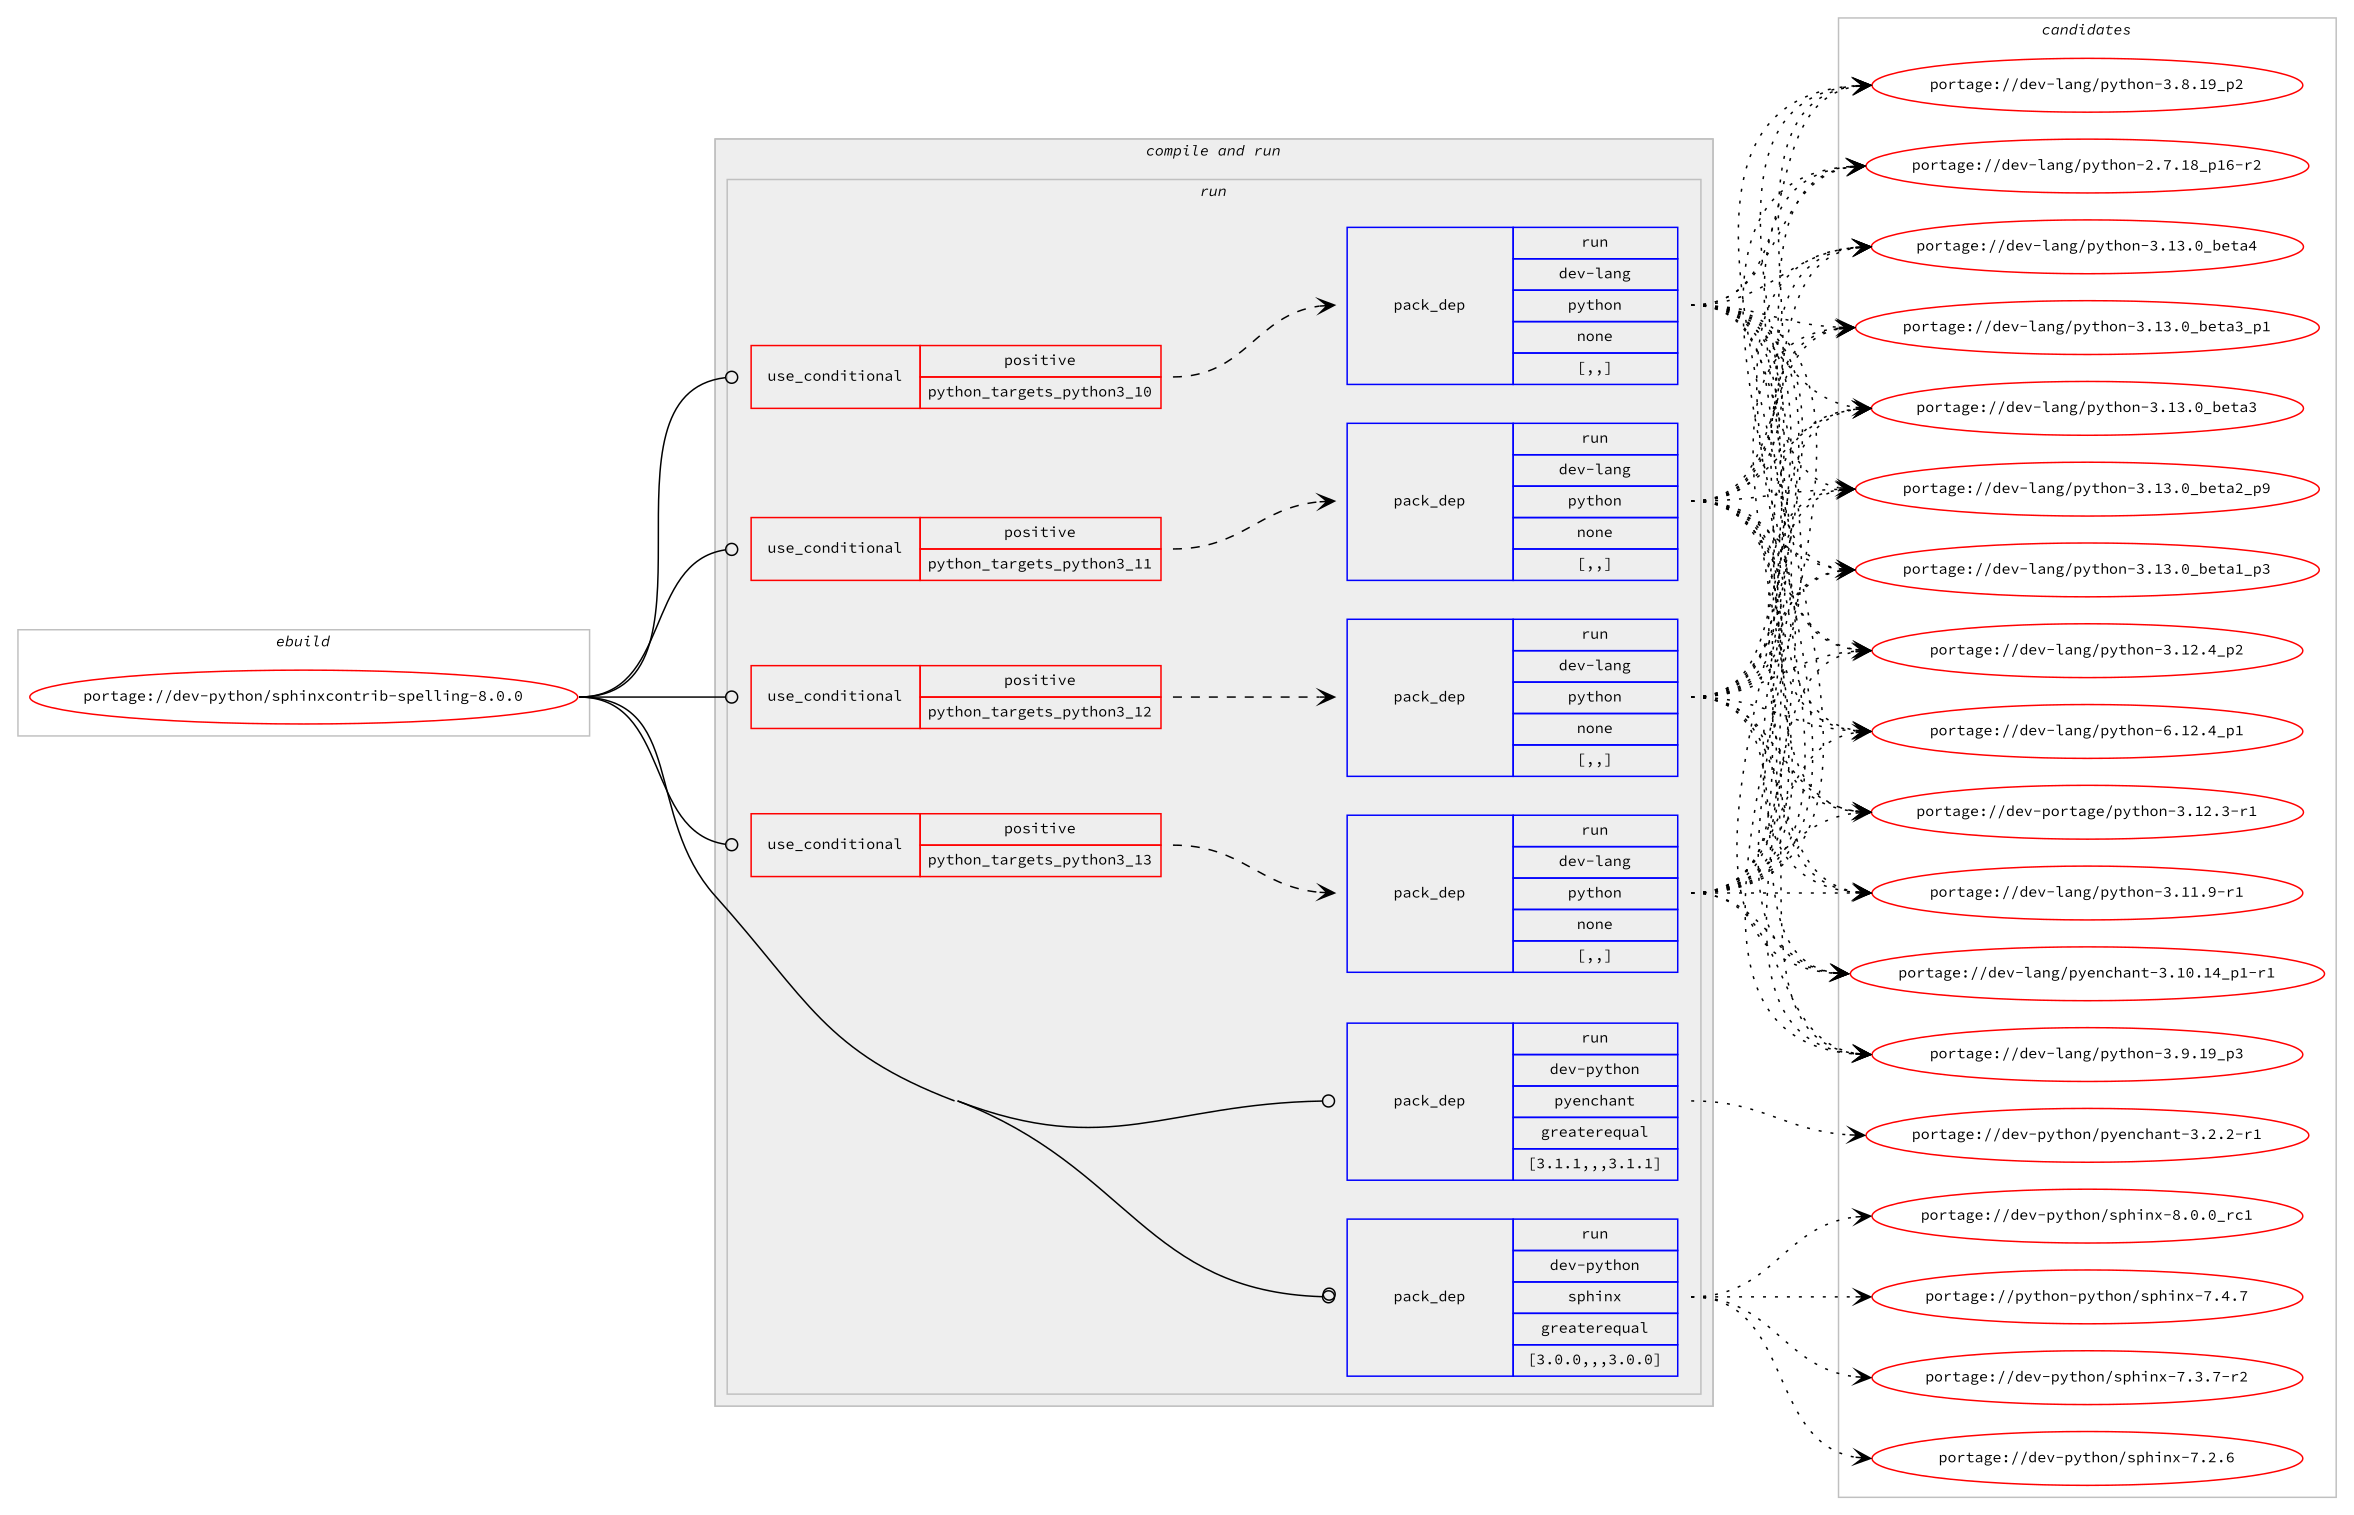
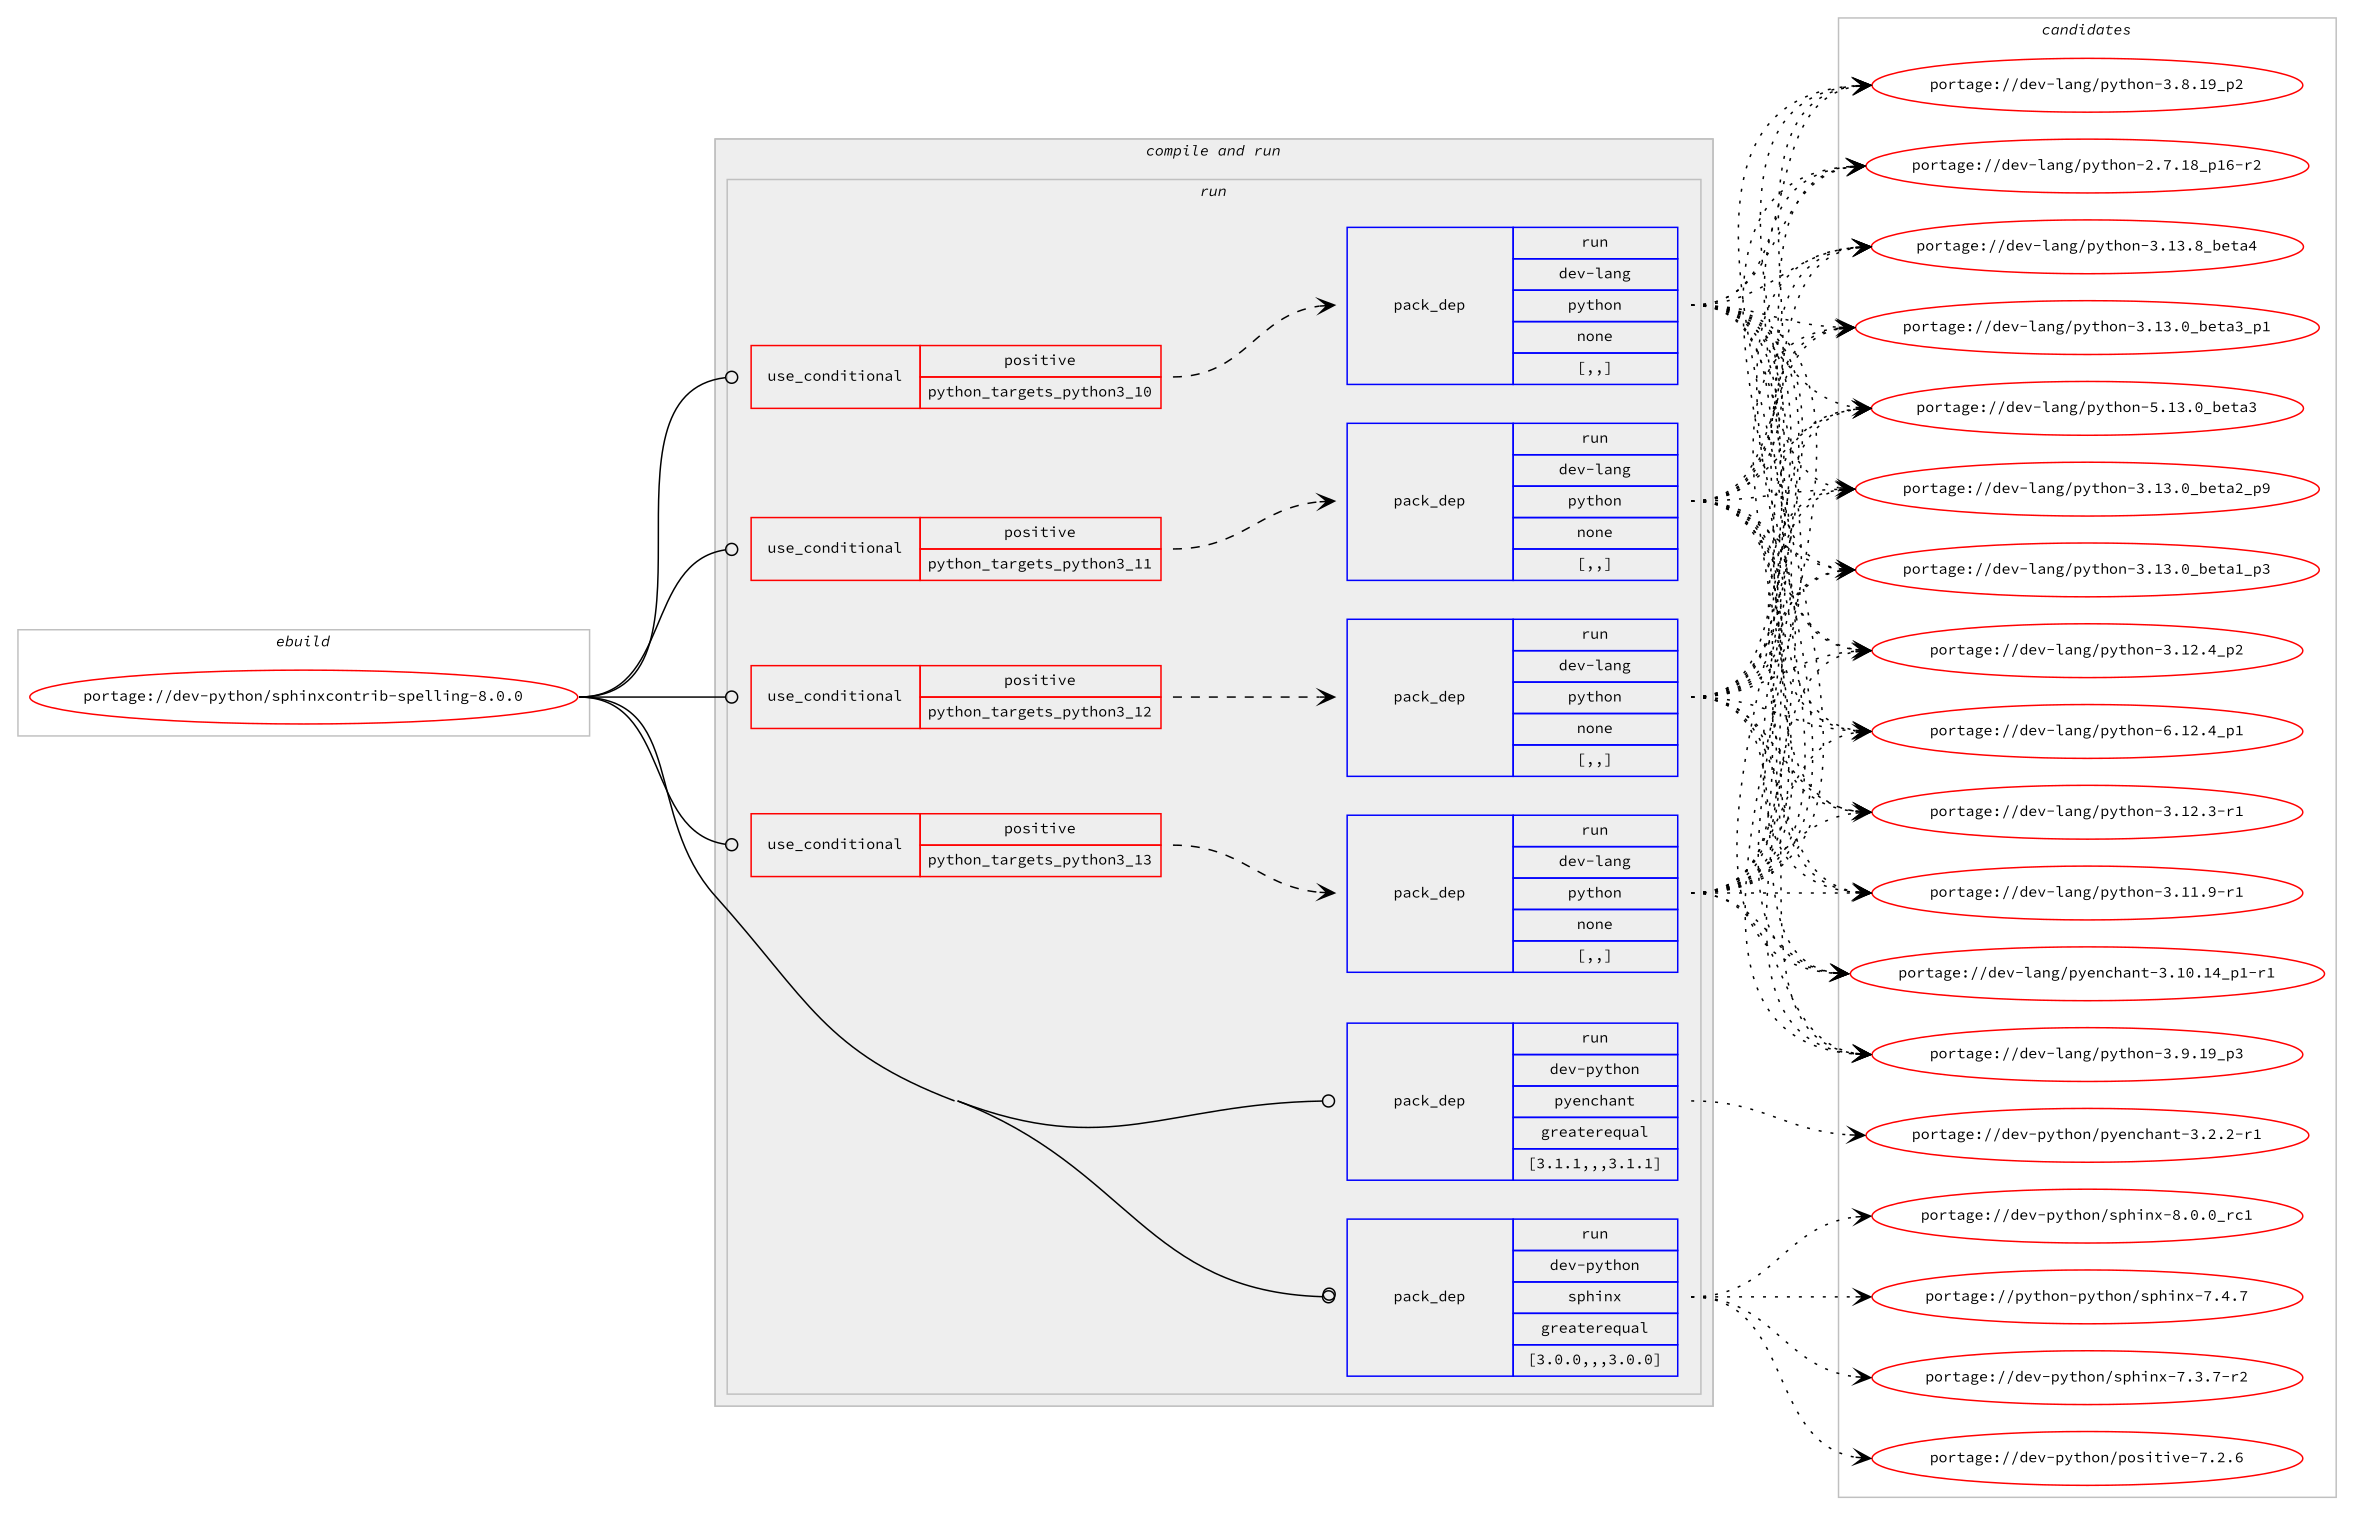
(2087, 247) -> (2087, 247)
(2087, 408) -> (2087, 408)
(2087, 812) -> (2087, 812)
(2087, 1458) -> (2087, 1458)
